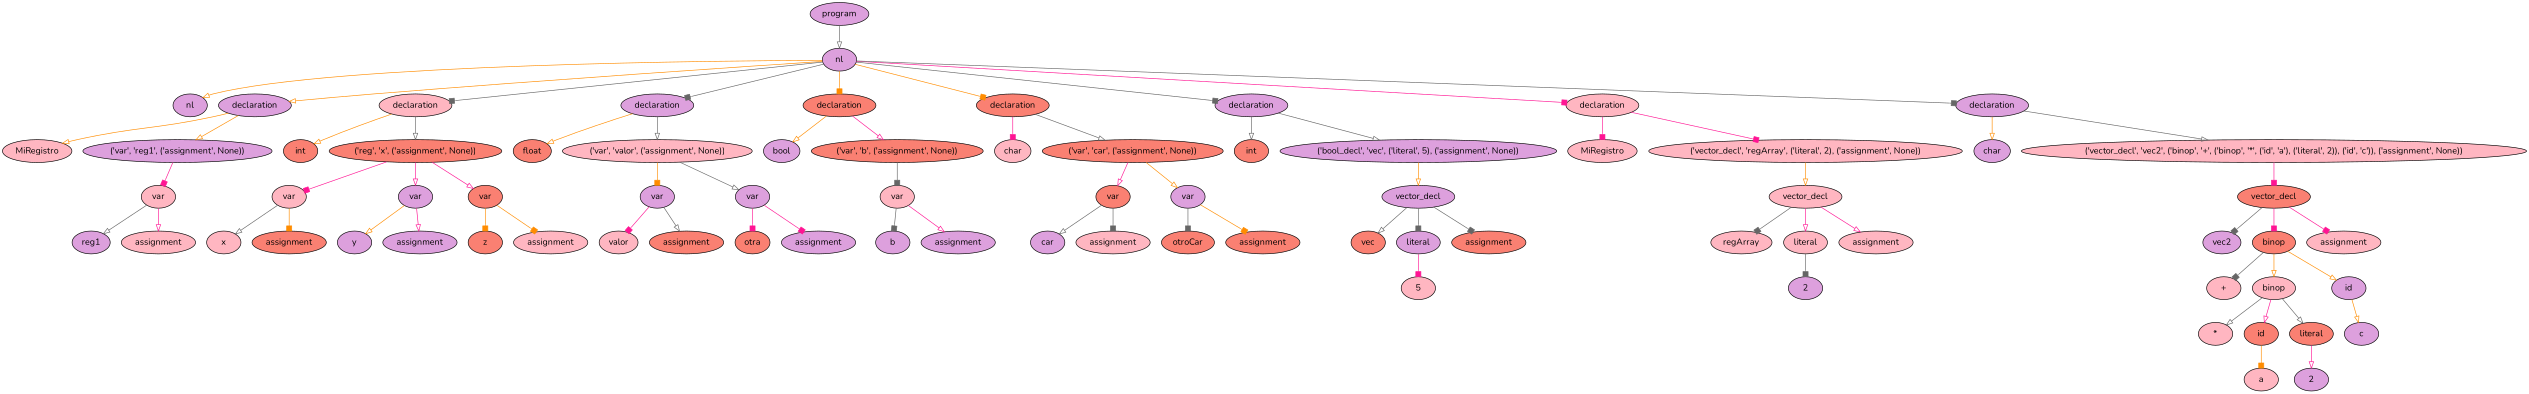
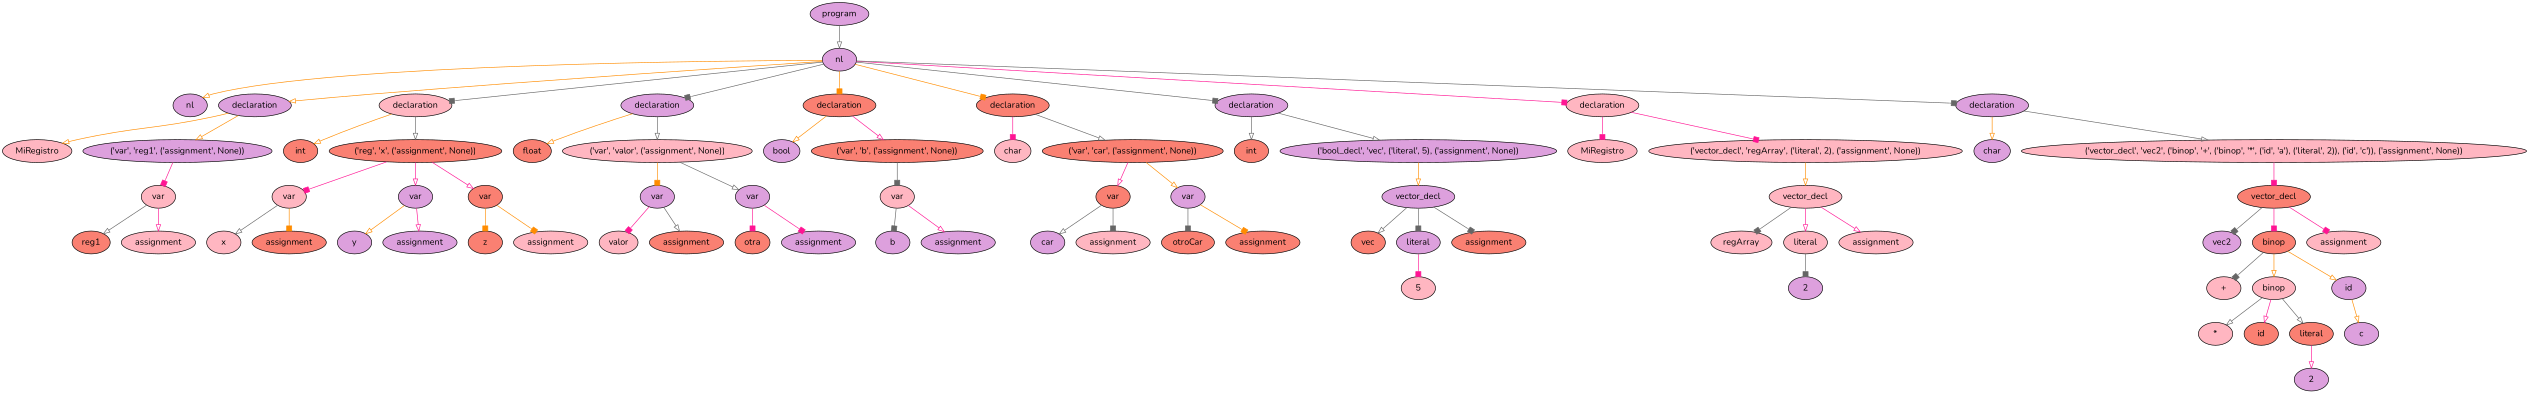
(91, 242) -> (91, 242)
(2261, 380) -> none
